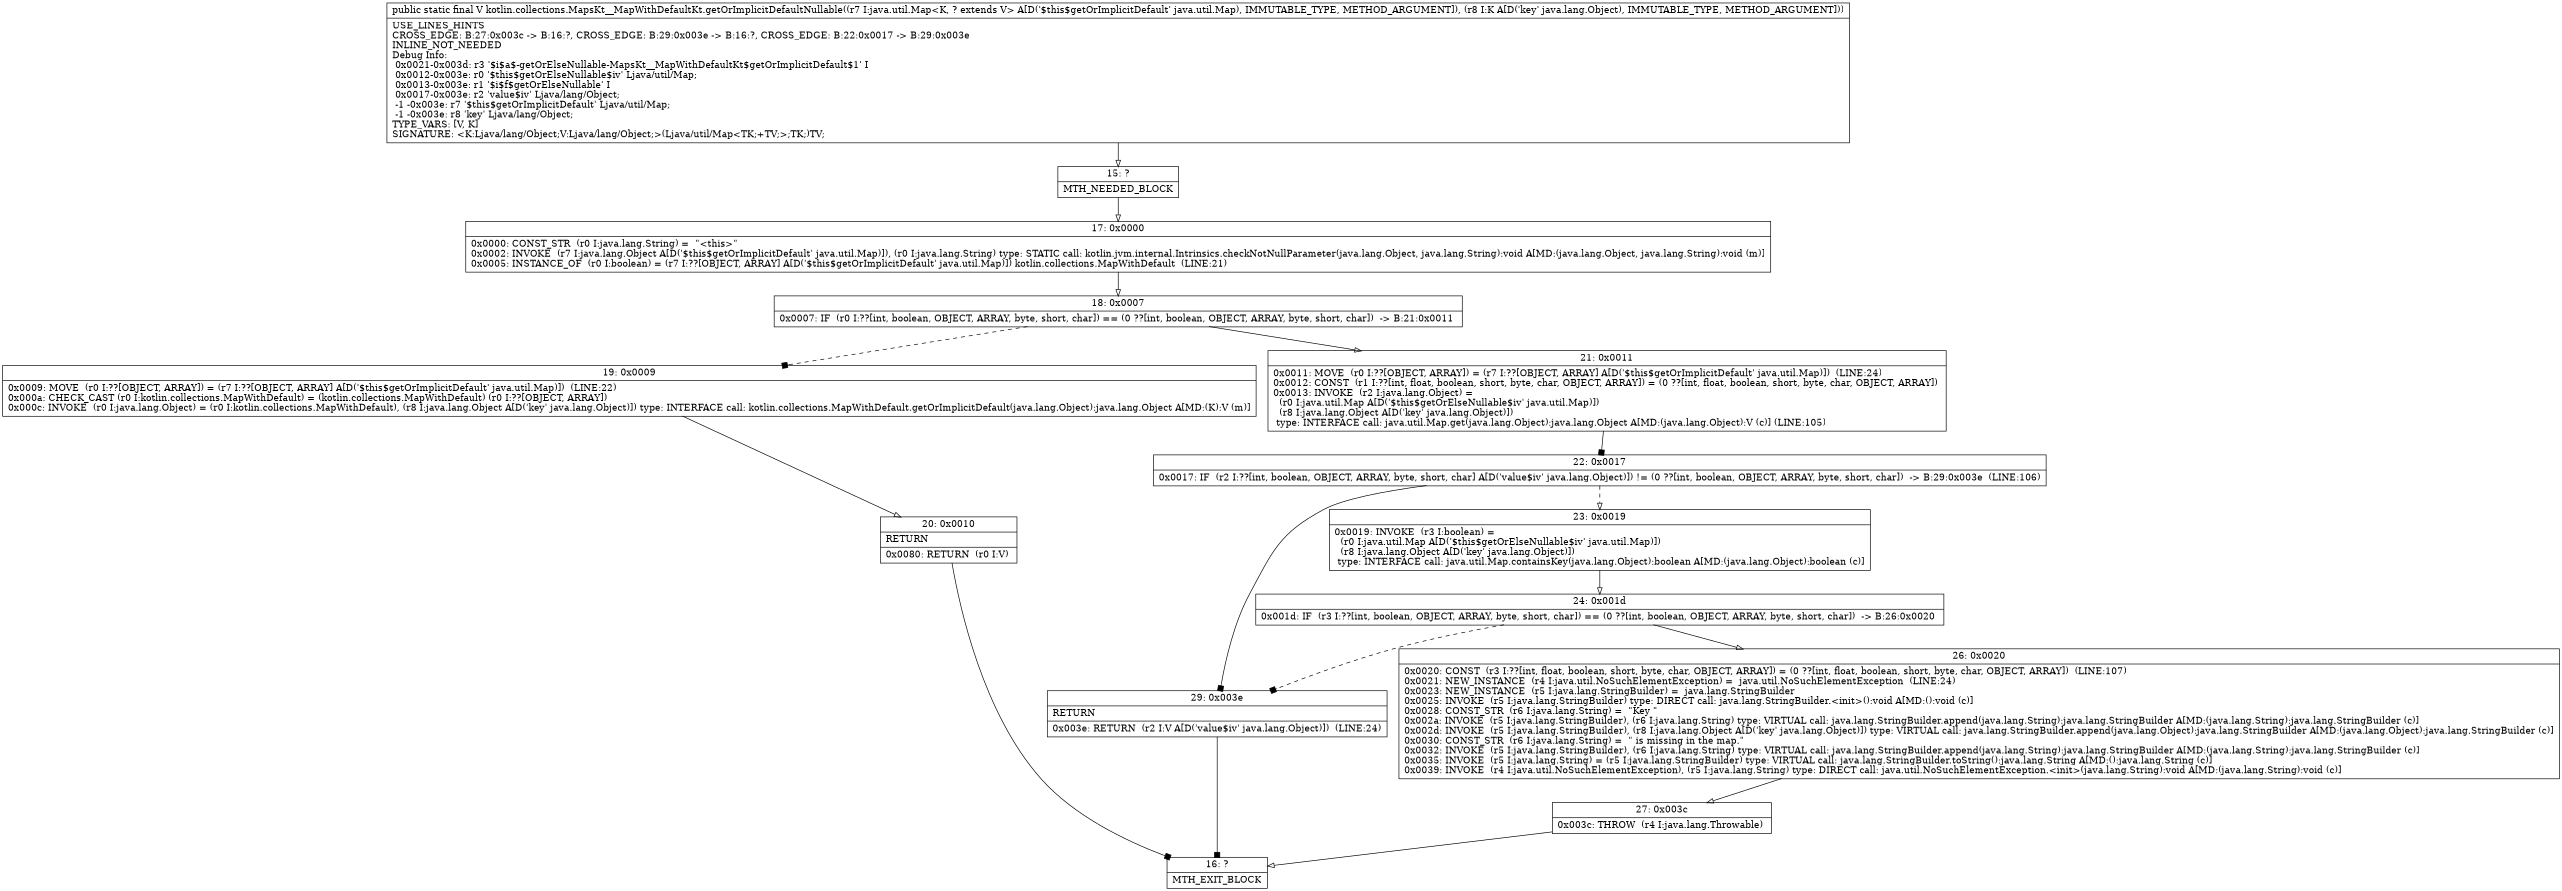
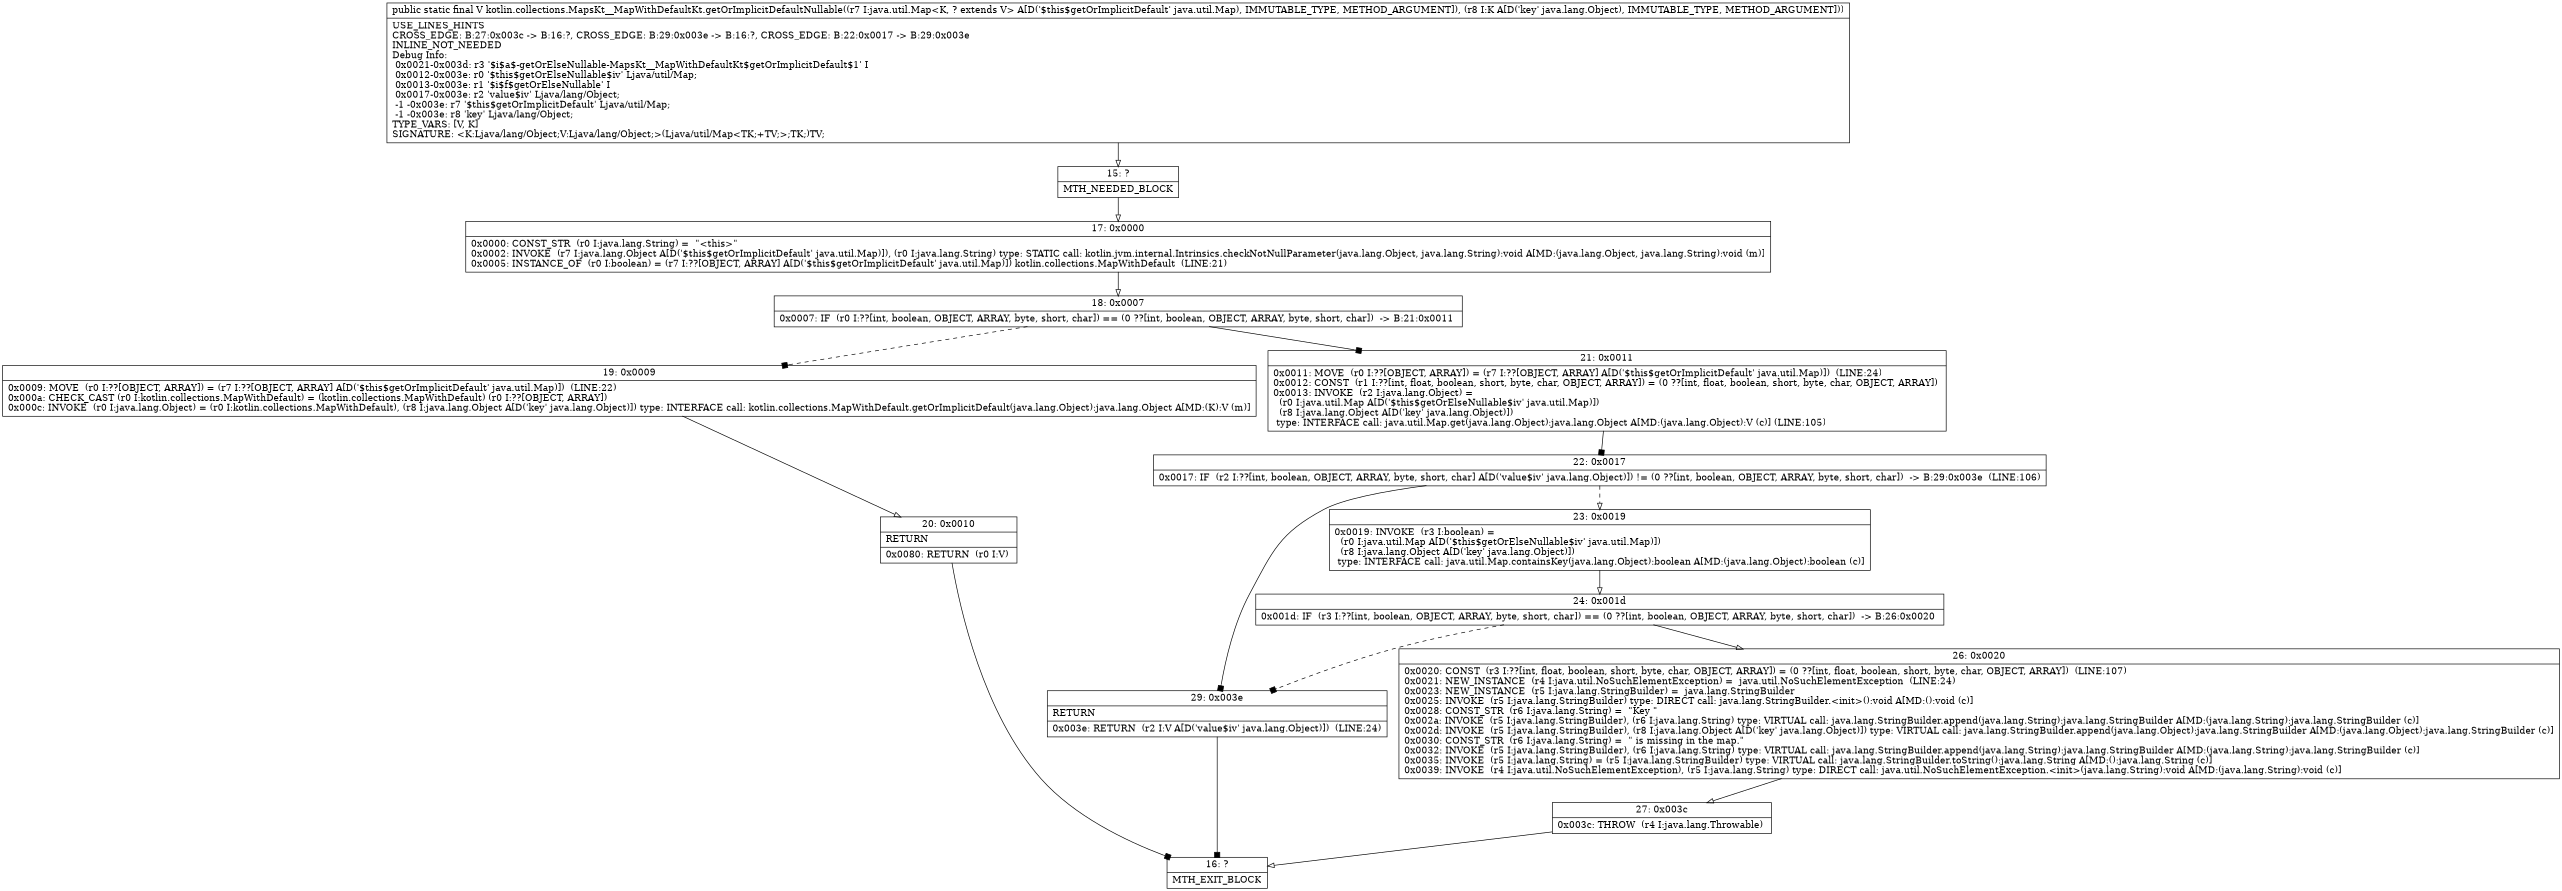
(1282, 338) -> (1282, 338)
